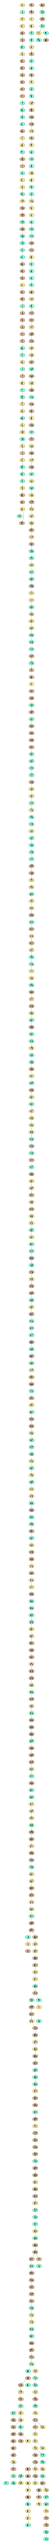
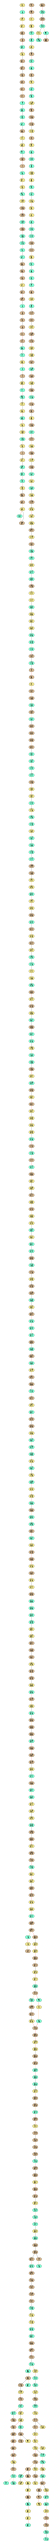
(32, 1104) -> (32, 1104)
